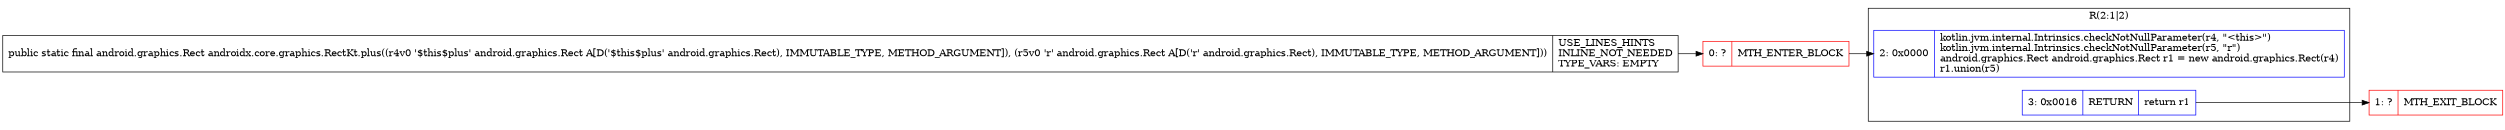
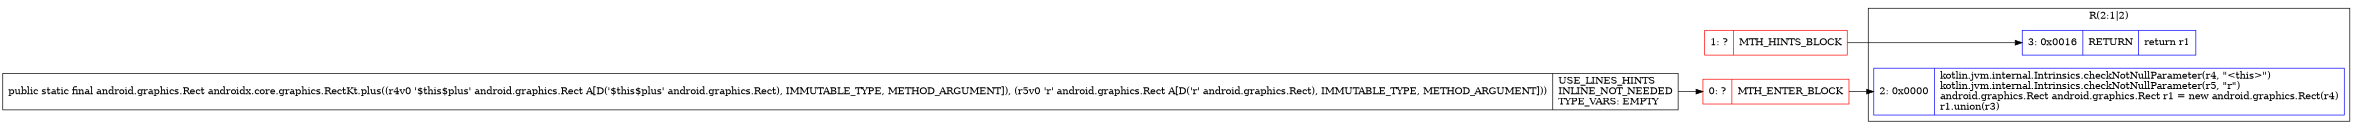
(1970, 69) -> (1970, 107)
(2450, 102) -> (1790, 42)
(2279, 103) -> (1931, 43)
